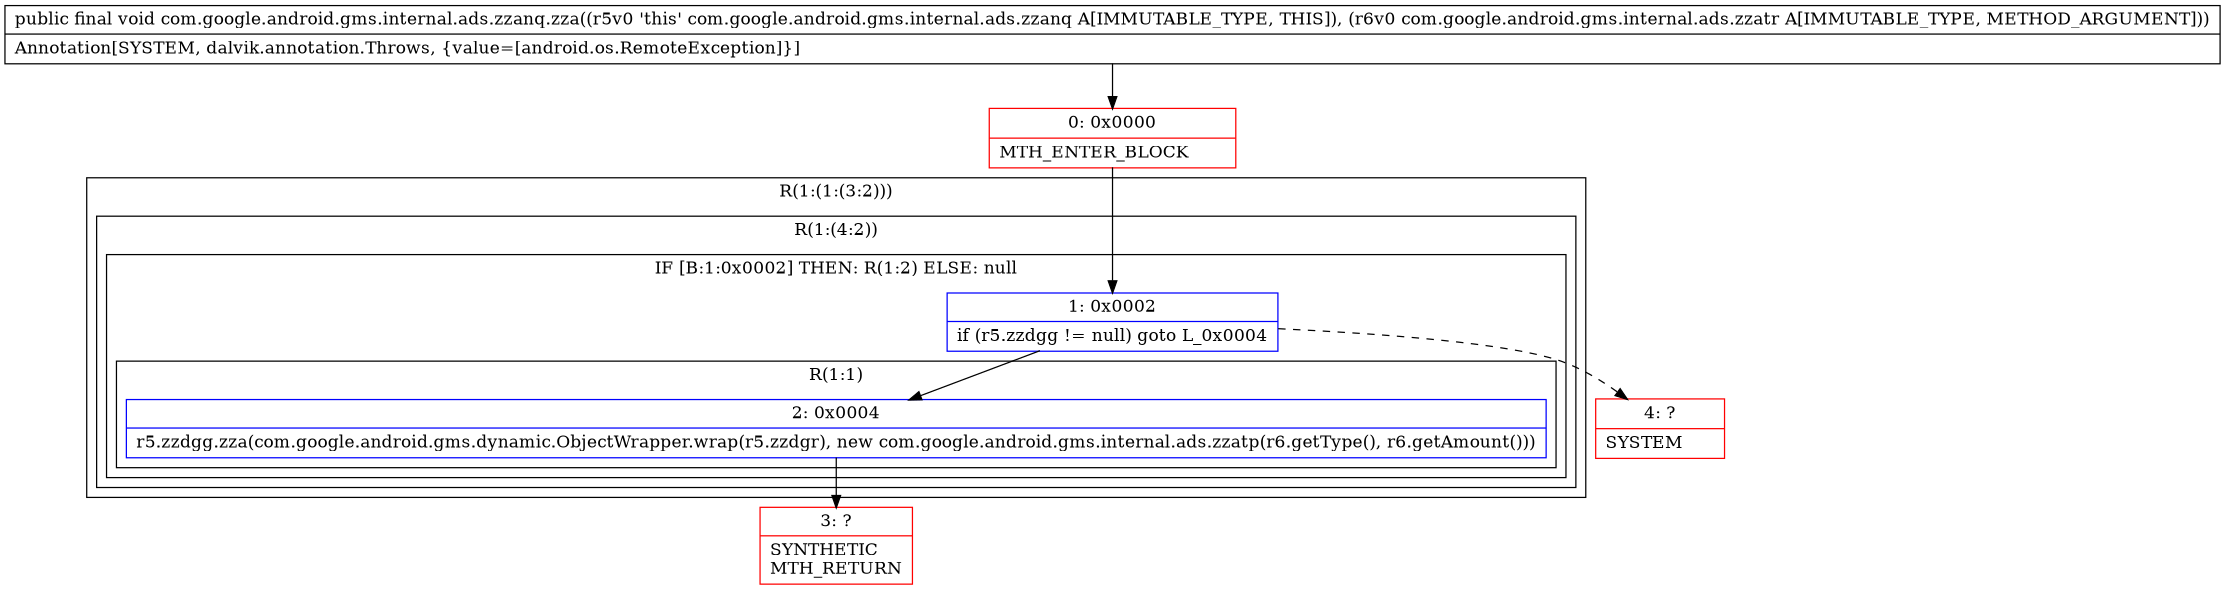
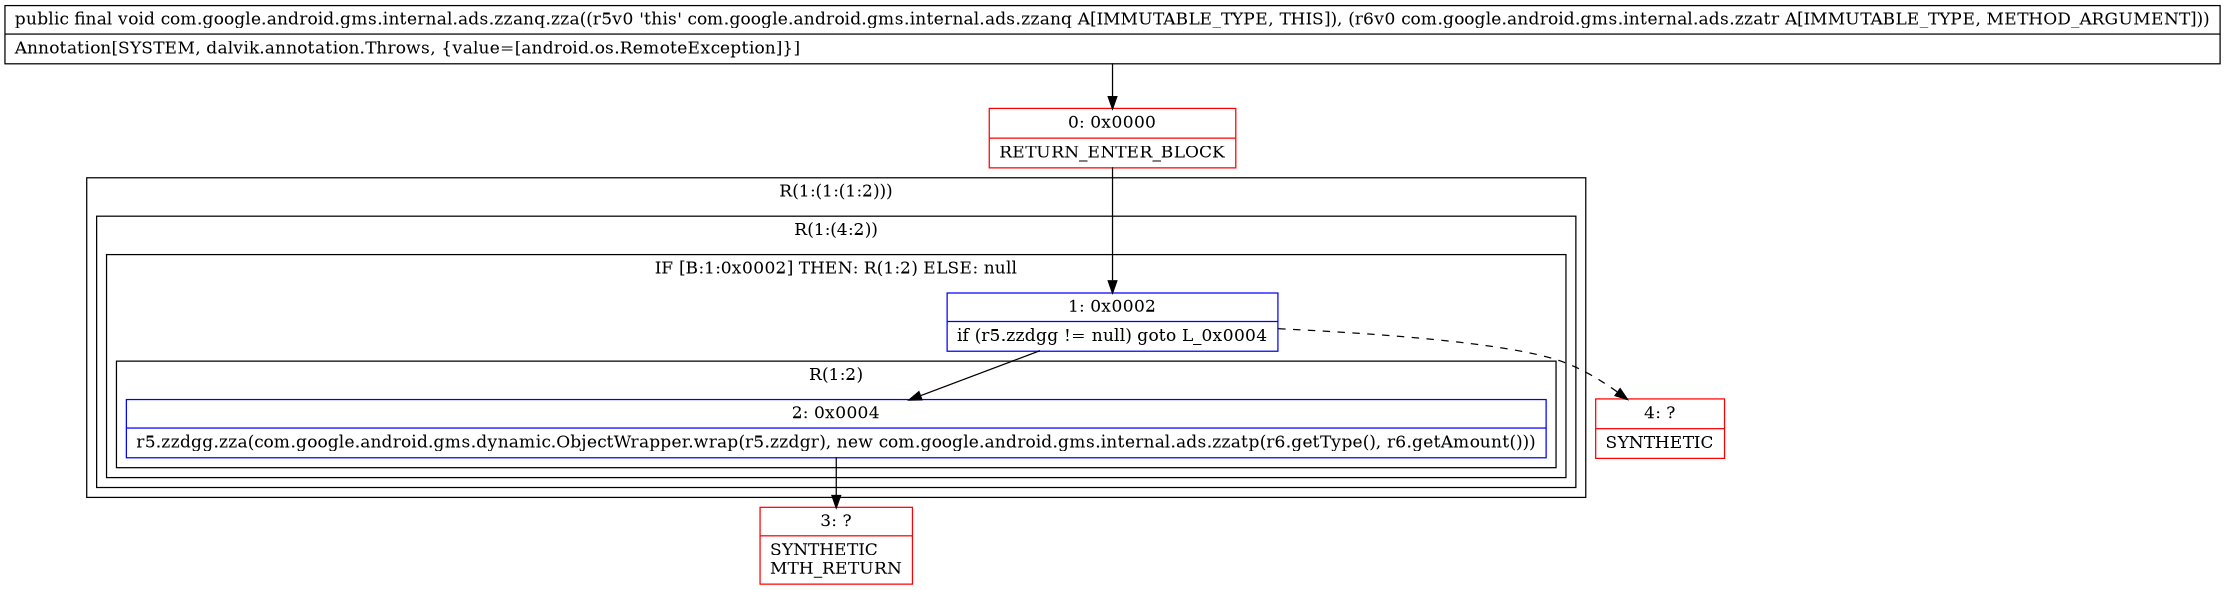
(1095, 152) -> (1113, 152)
(836, 192) -> (836, 192)
(836, 375) -> (836, 375)
(1645, 443) -> (1660, 443)
